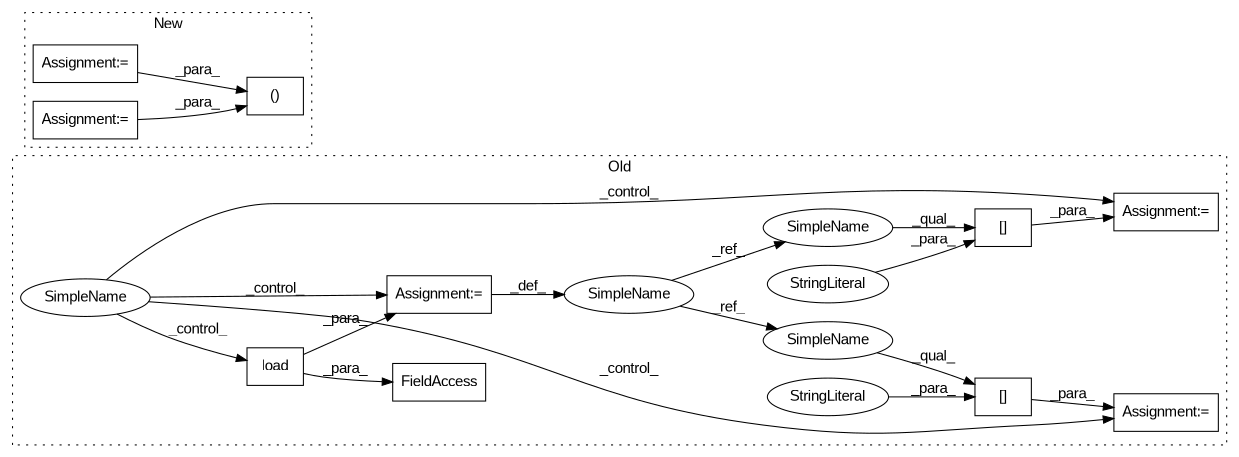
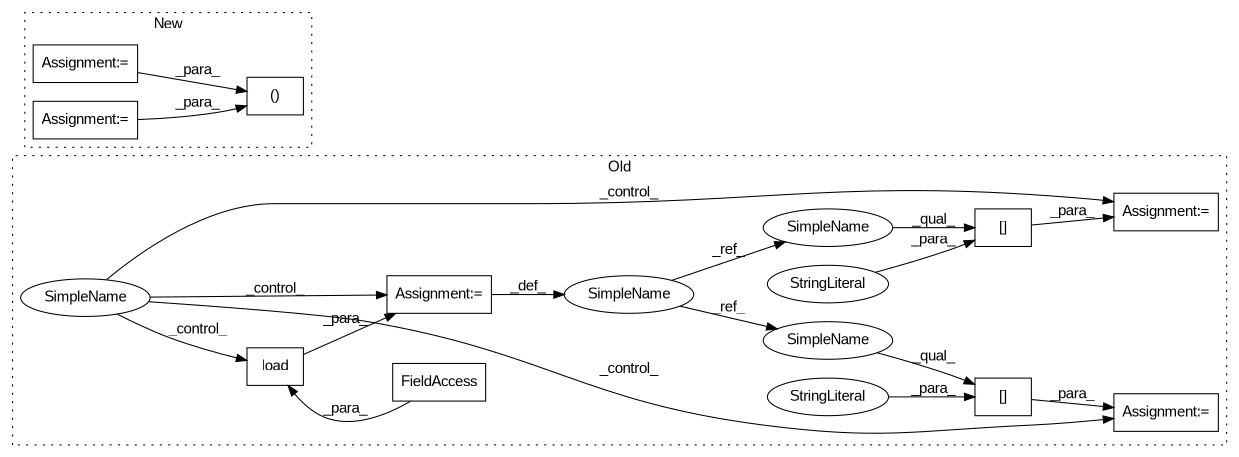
(343, 379) -> (350, 421)
